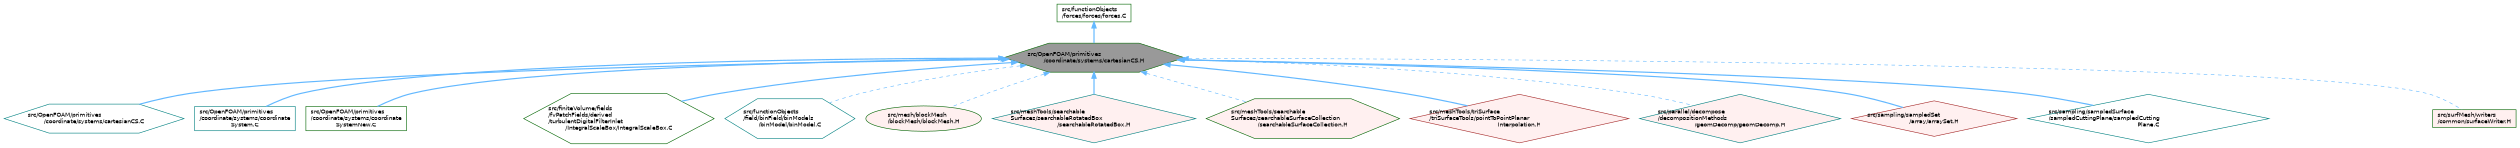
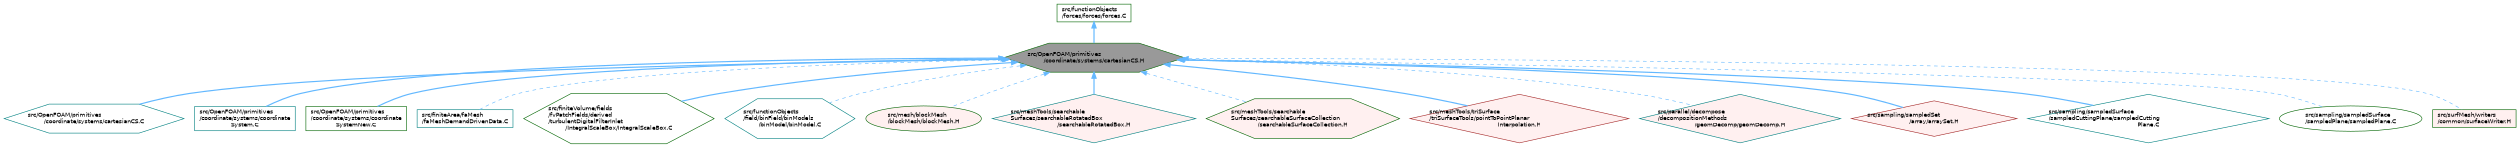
none -> (465, 119)
none -> (2351, 119)
